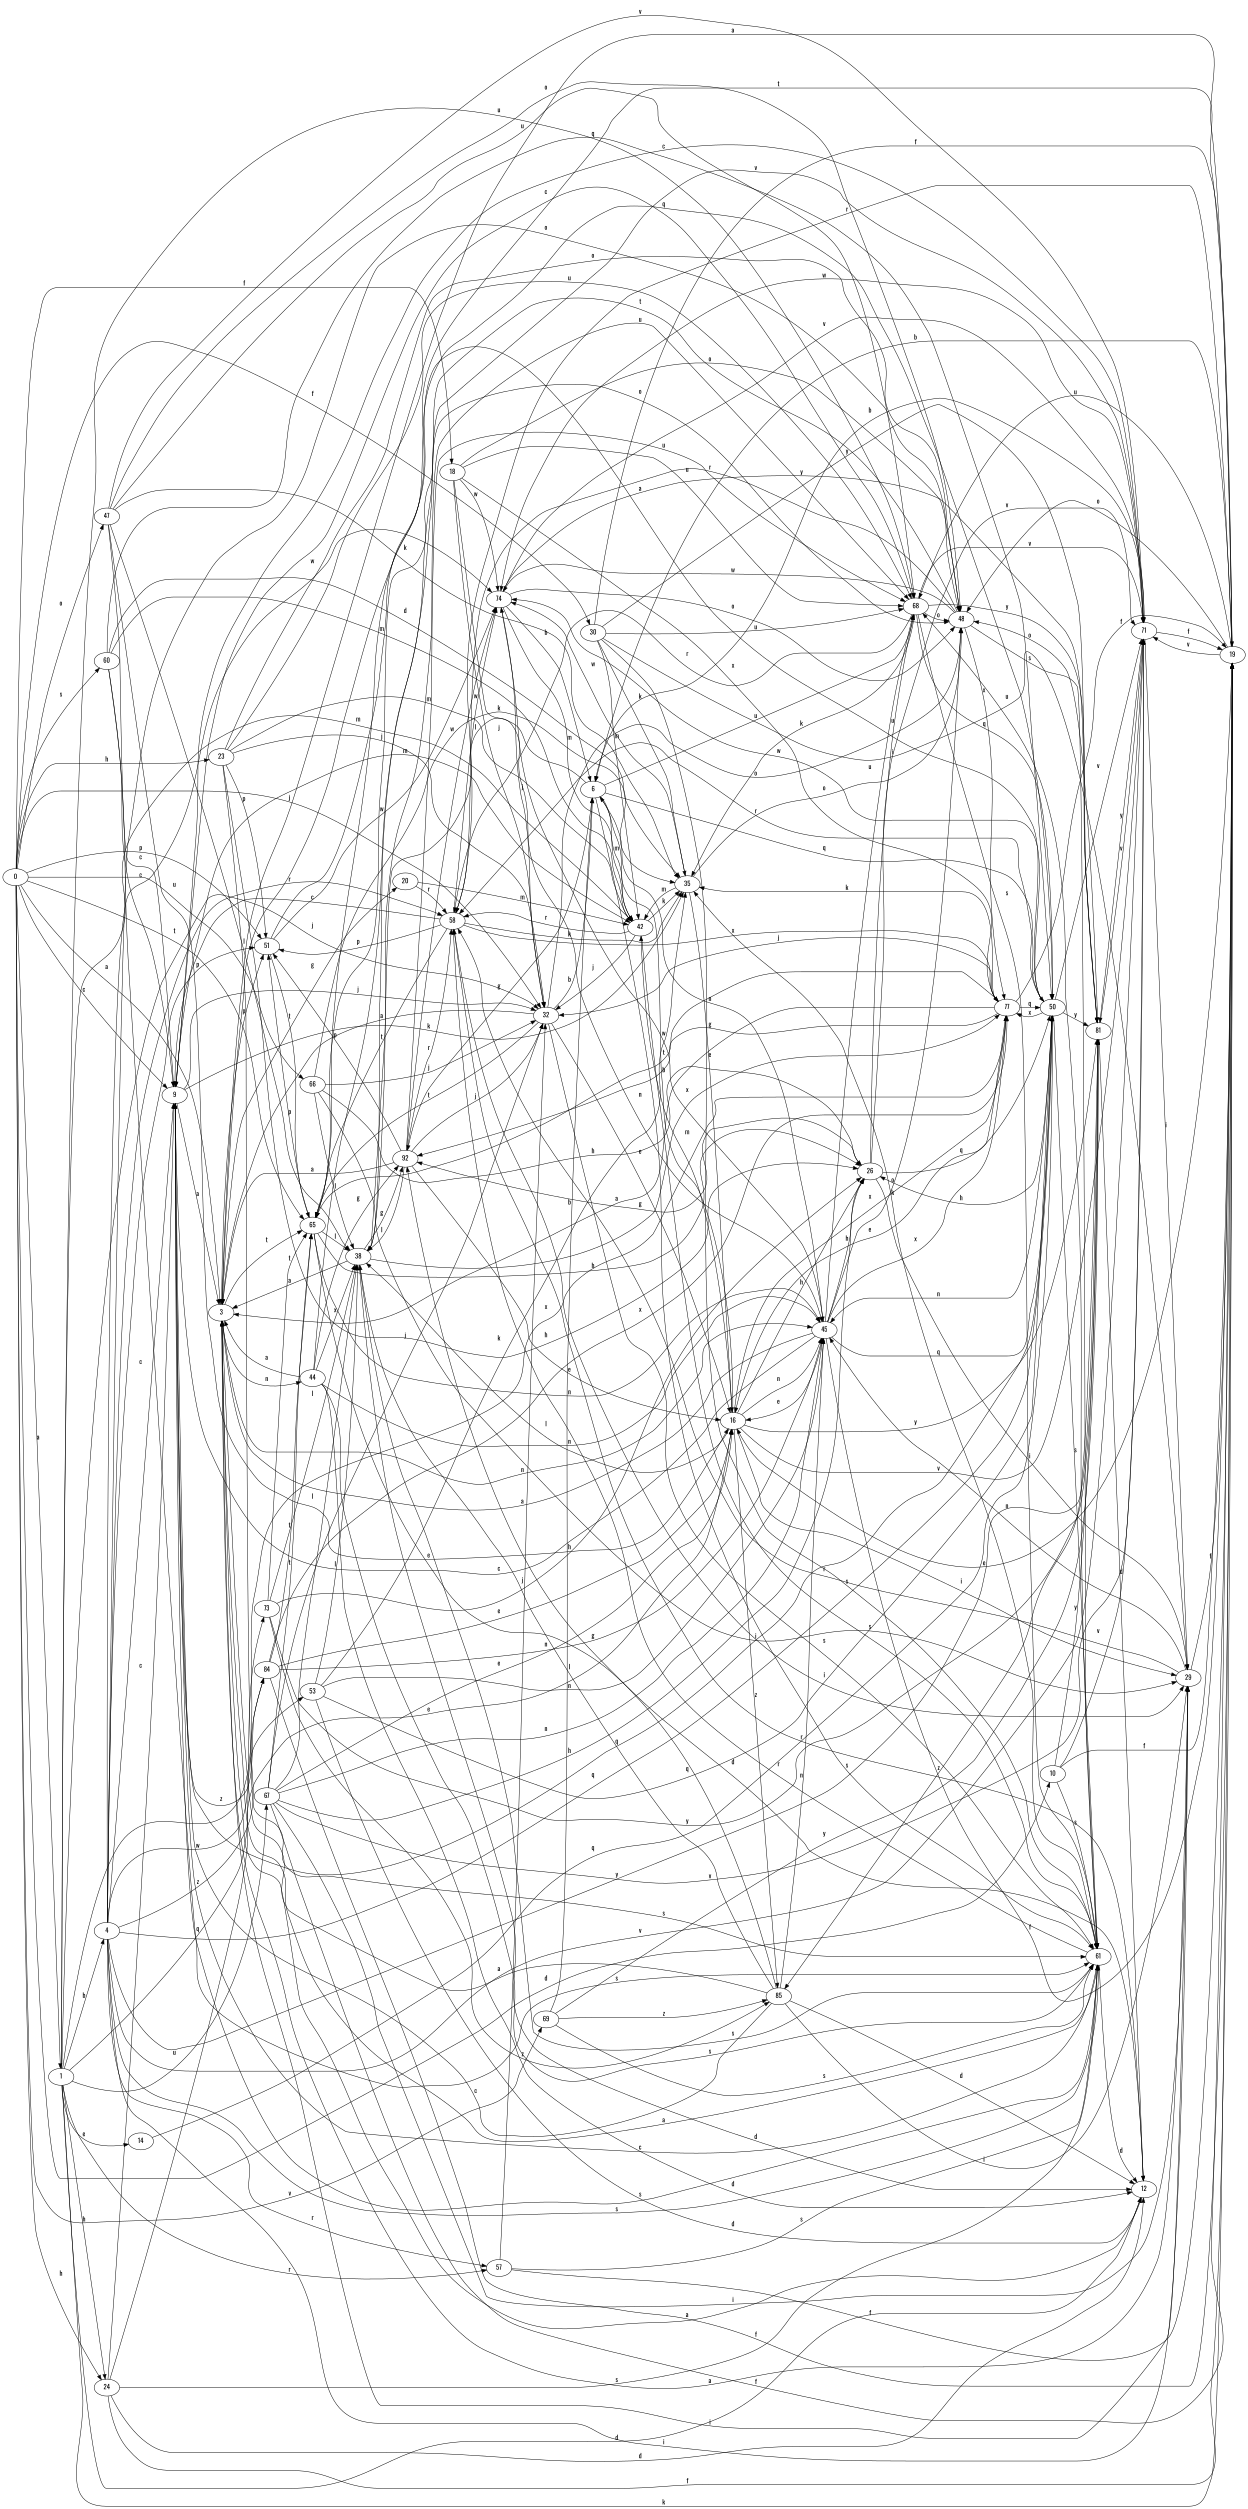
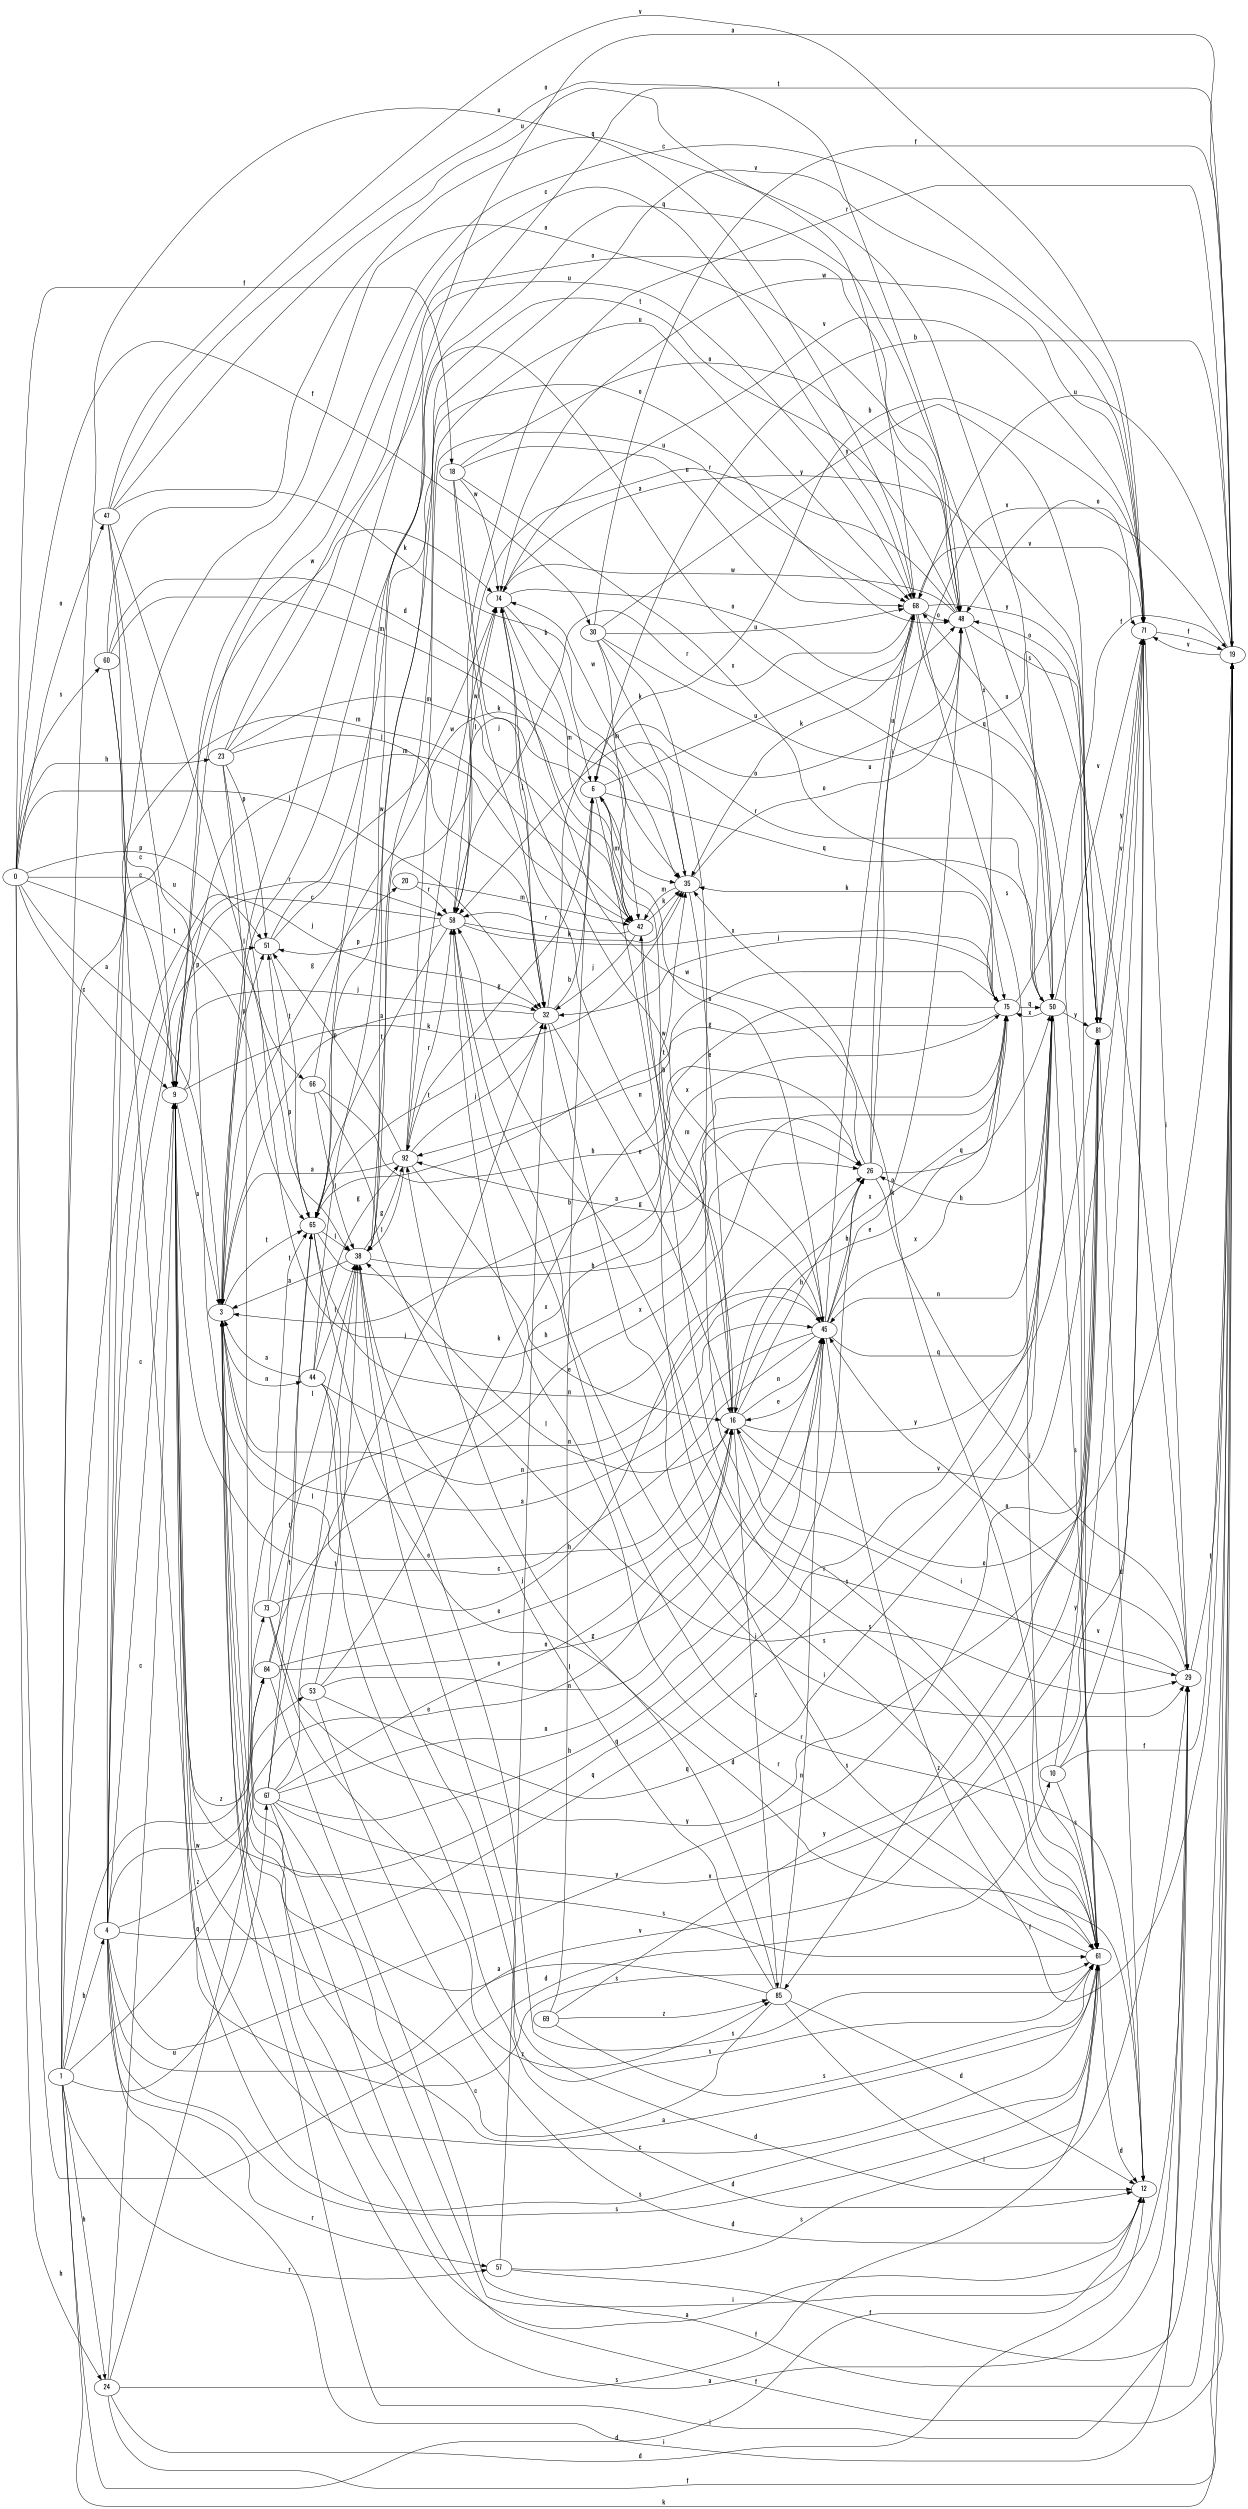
(841, 787) -> (617, 929)
(1007, 1008) -> (1007, 1008)
(433, 1071) -> none
(335, 1311) -> (335, 1311)
(38, 1475) -> none
(141, 2141) -> none
(34, 2158) -> none
